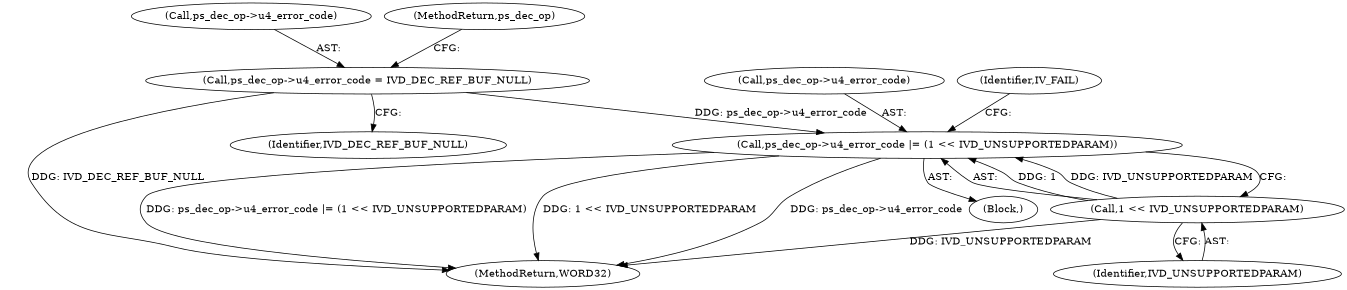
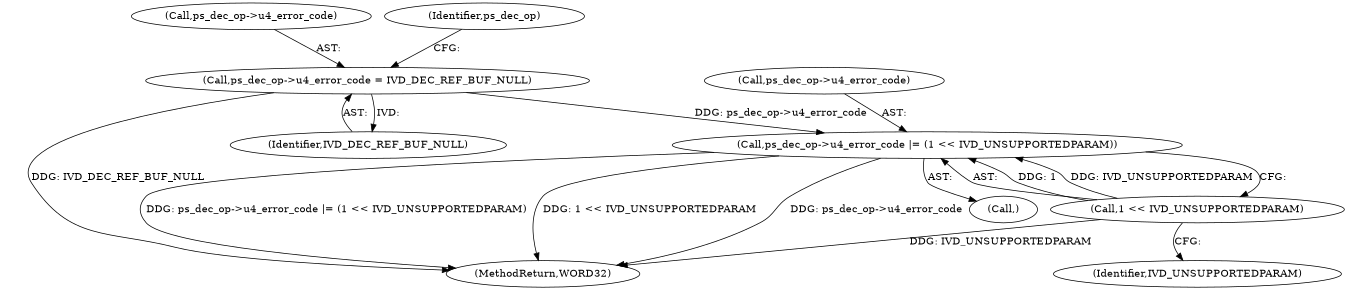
(485, 16) -> (485, 16)
(1029, 81) -> none
(390, 113) -> (390, 113)
none -> (343, 117)
(1003, 209) -> (1003, 209)
(1205, 246) -> none
